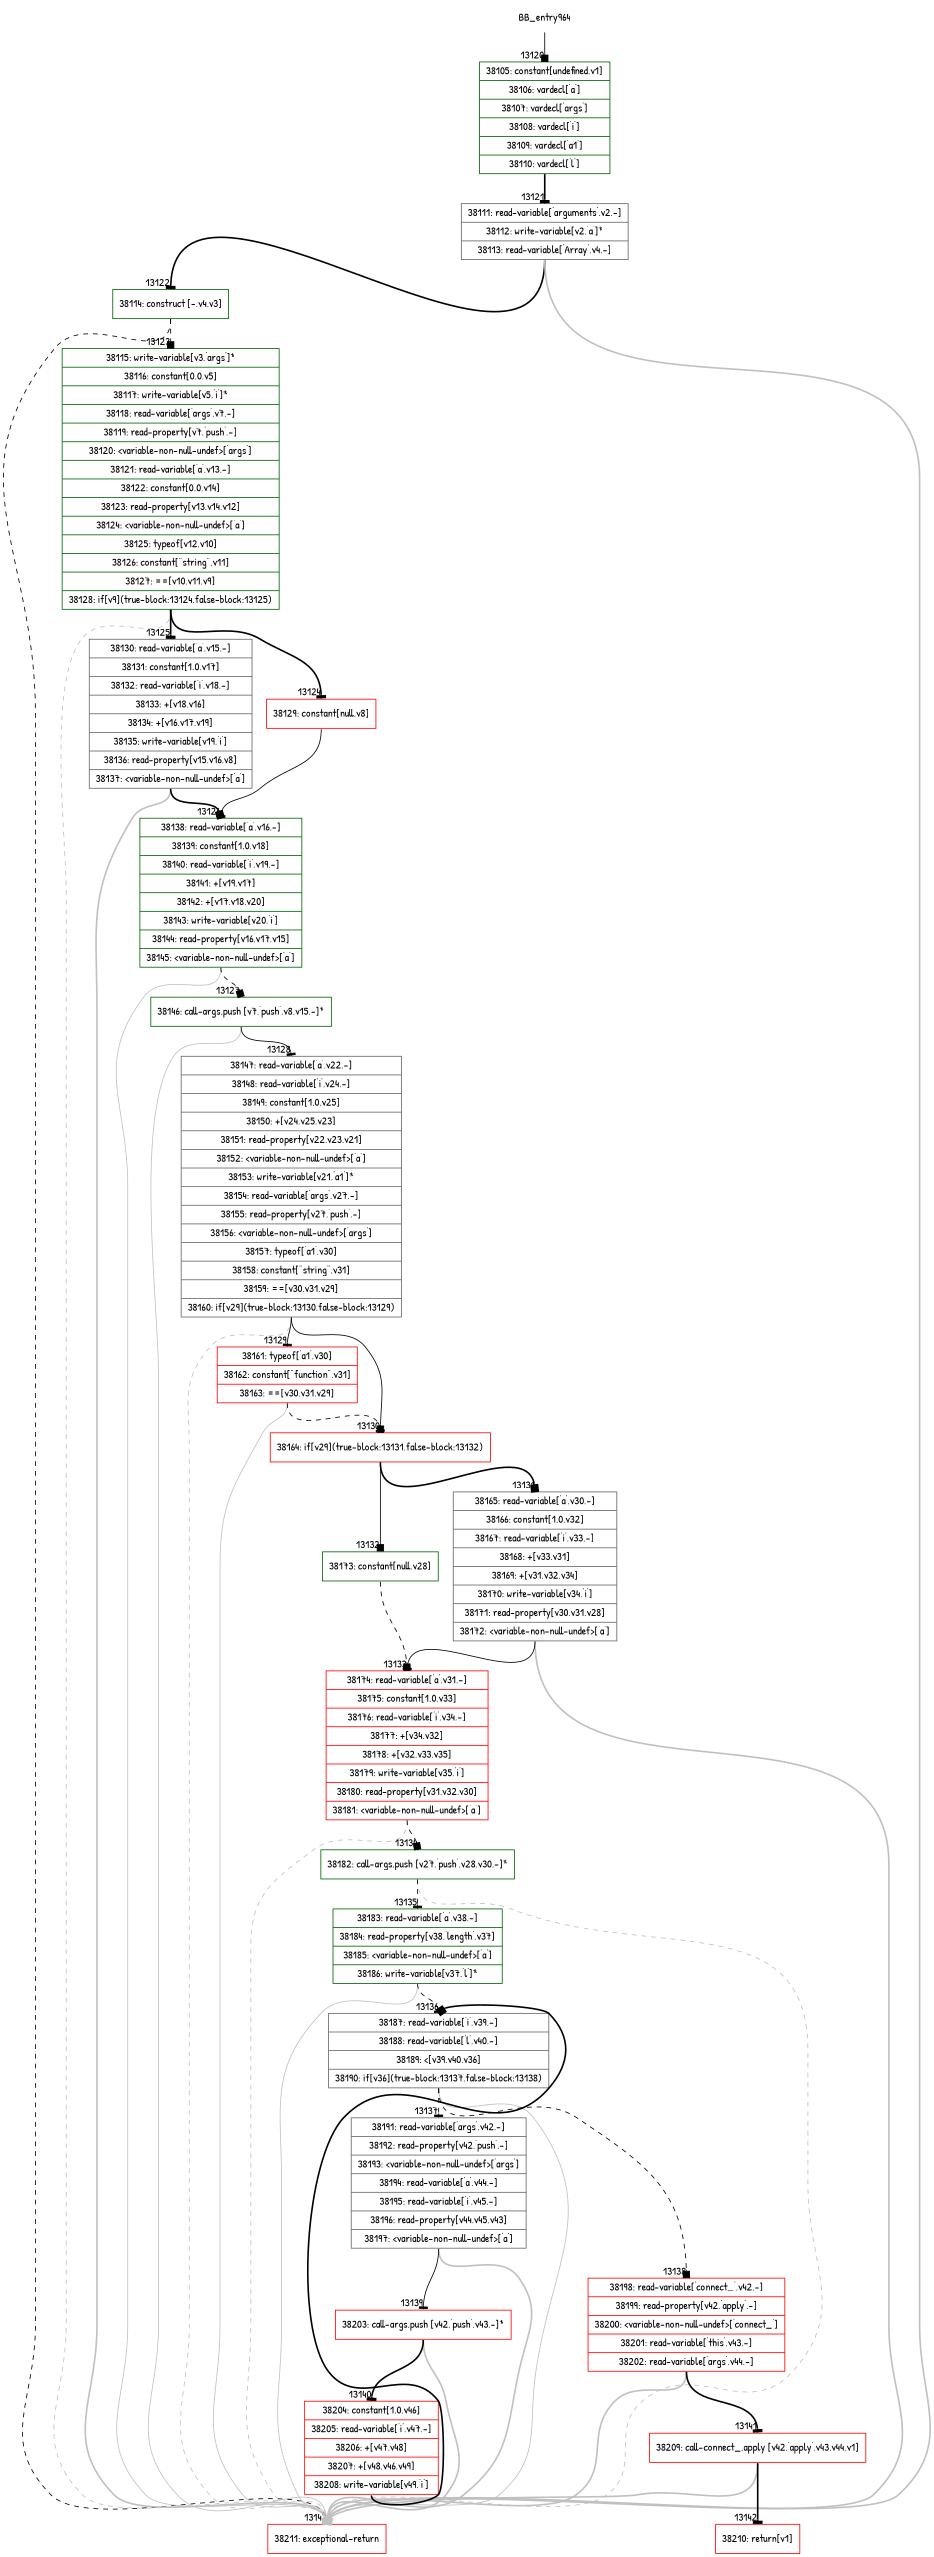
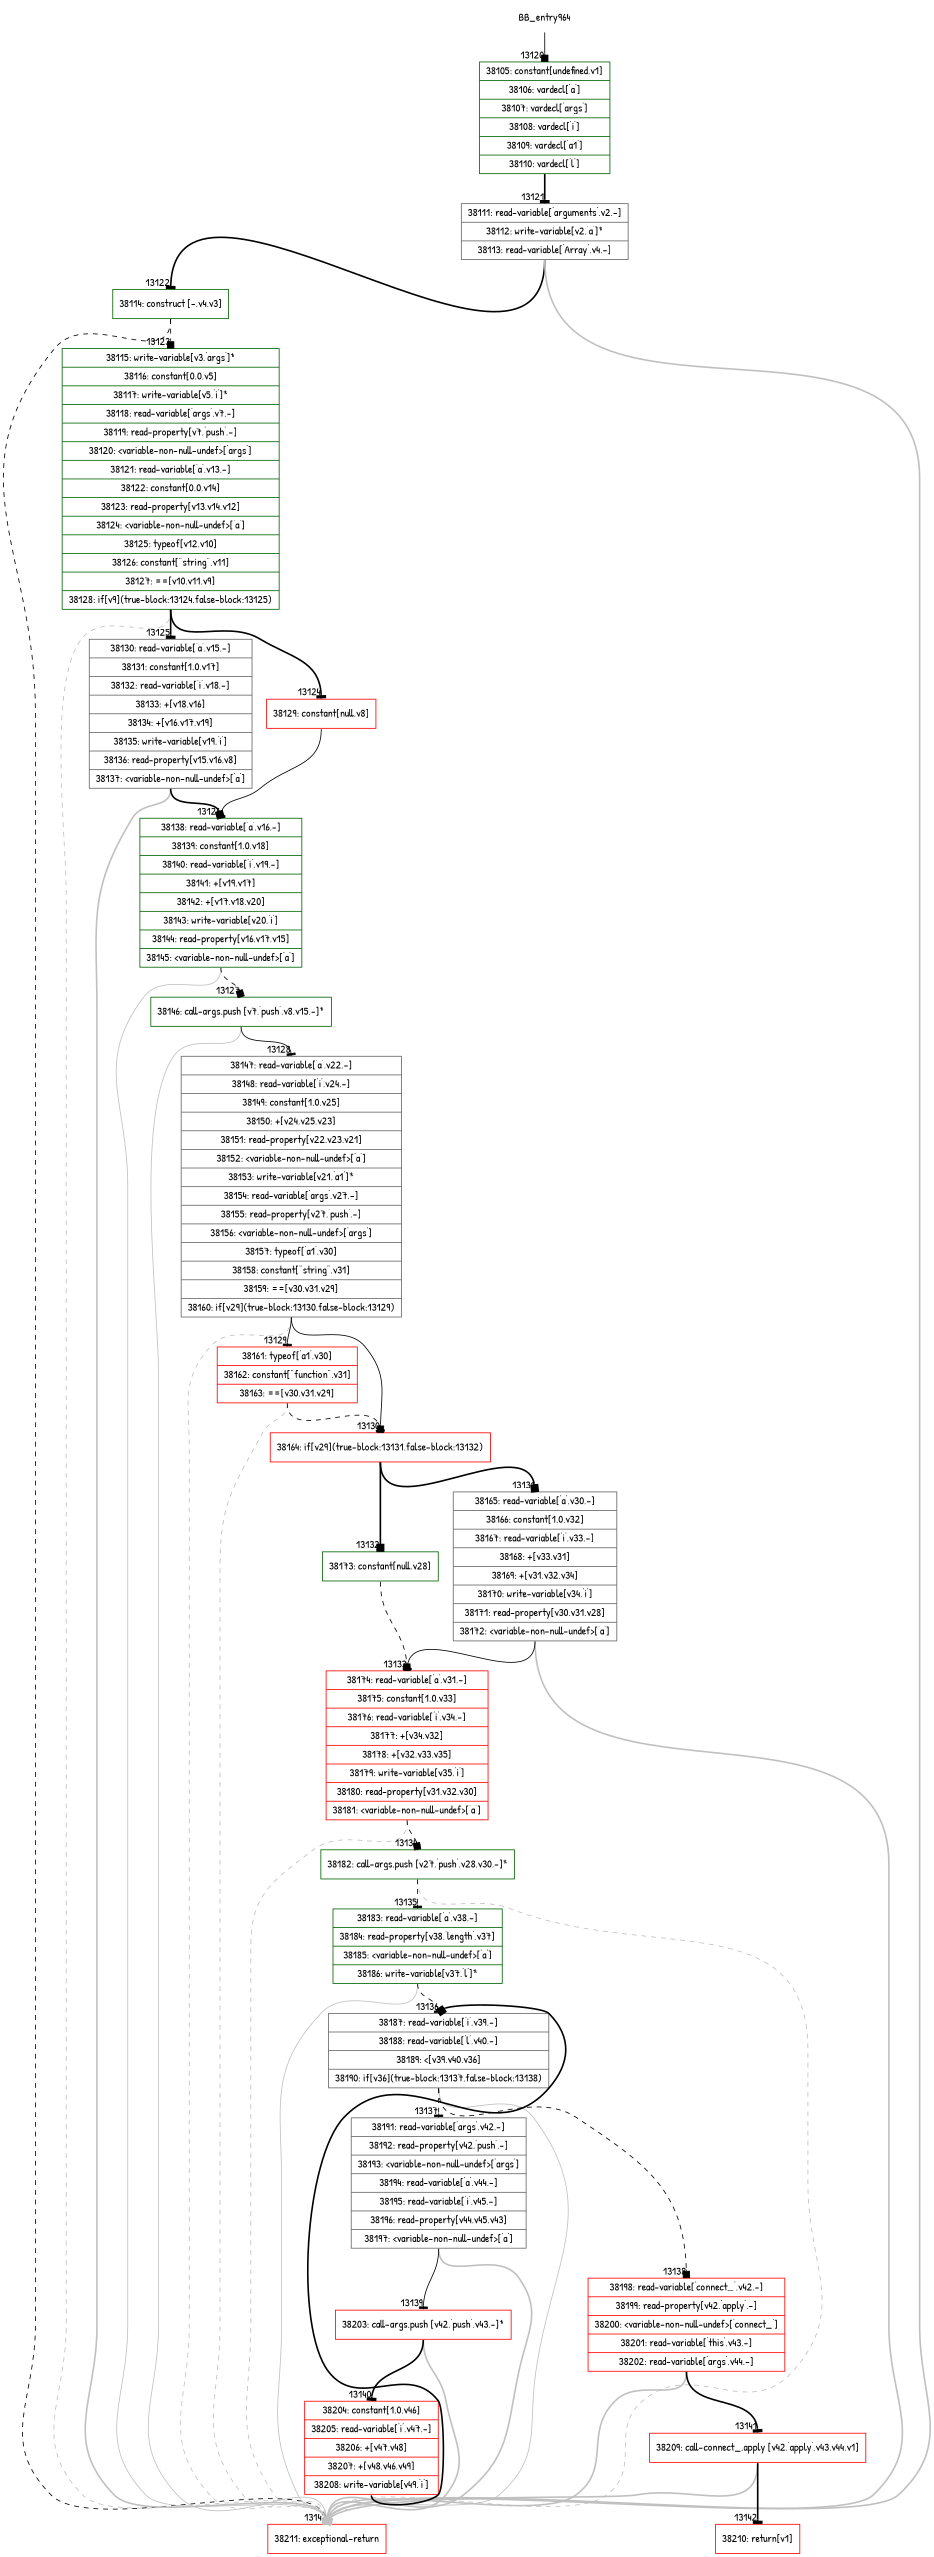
(380, 1503) -> (380, 1503)
(220, 1988) -> (220, 1988)
